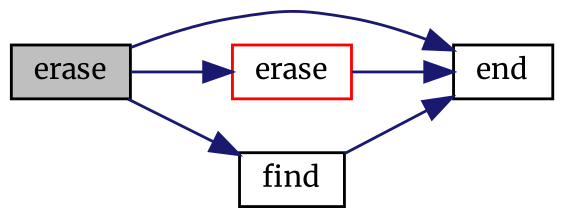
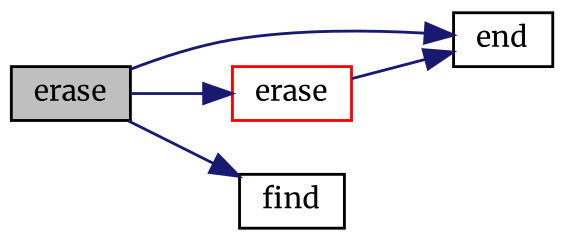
(386, 132) -> none
